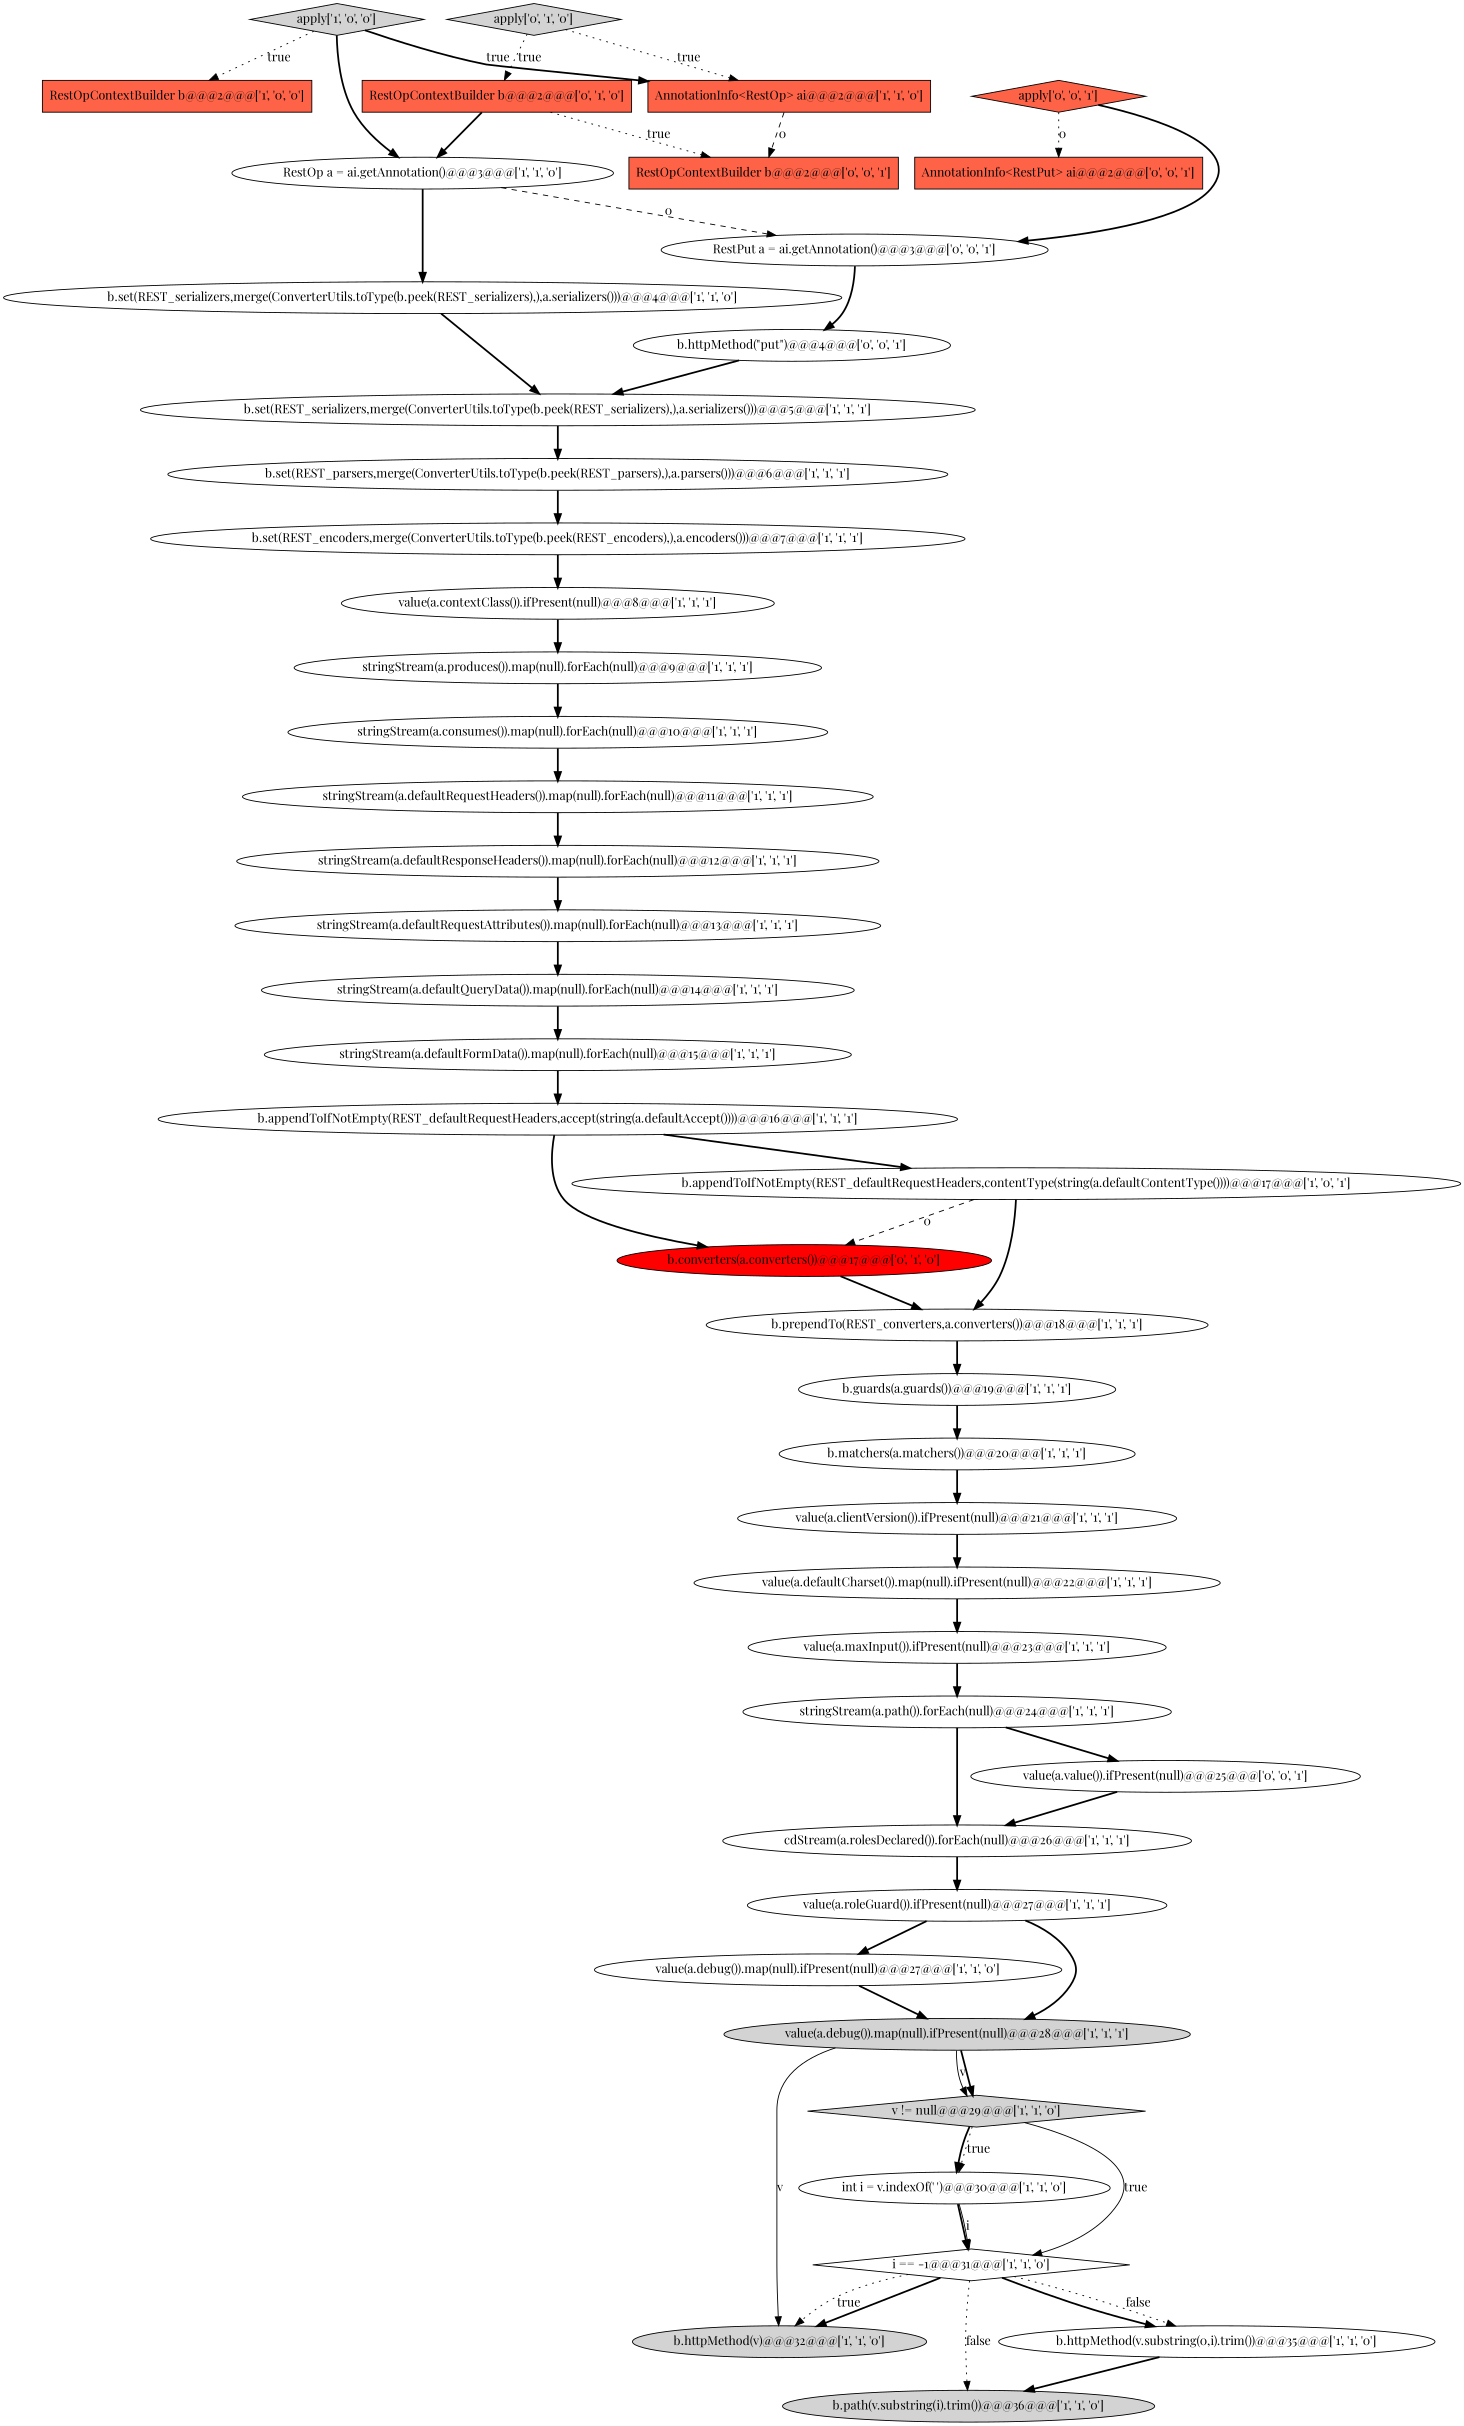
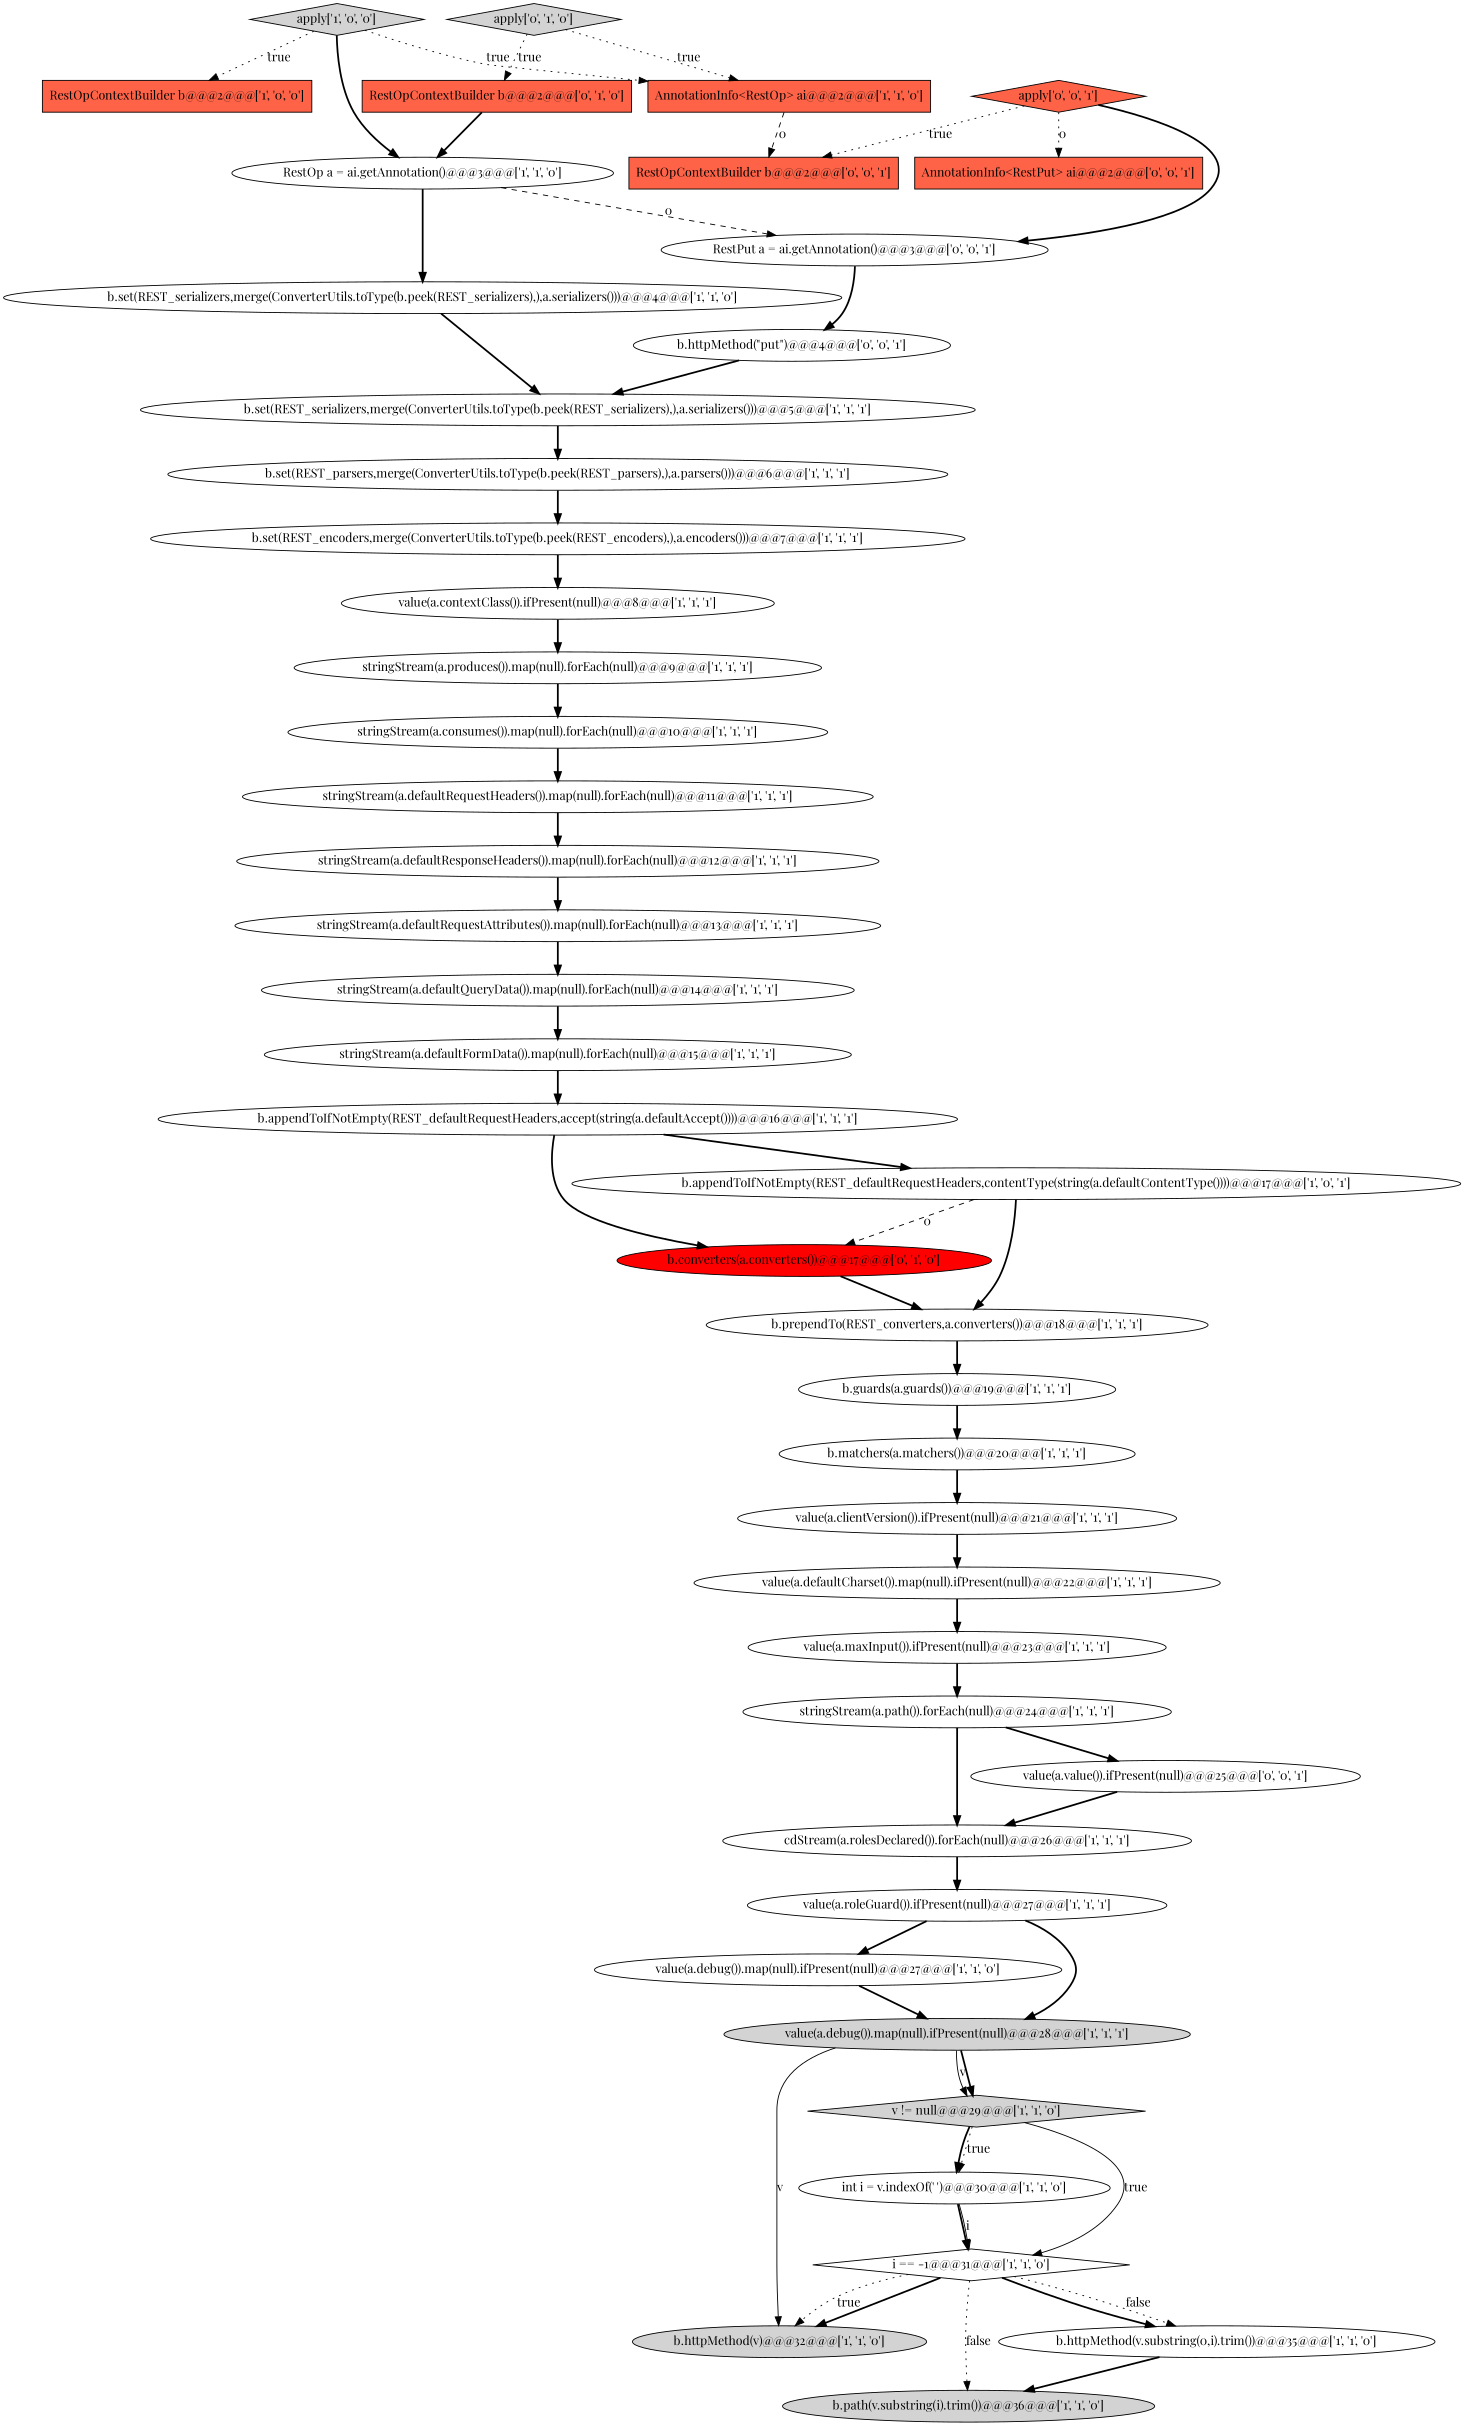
(500, 66) -> (500, 66)
(626, 134) -> (928, 130)
